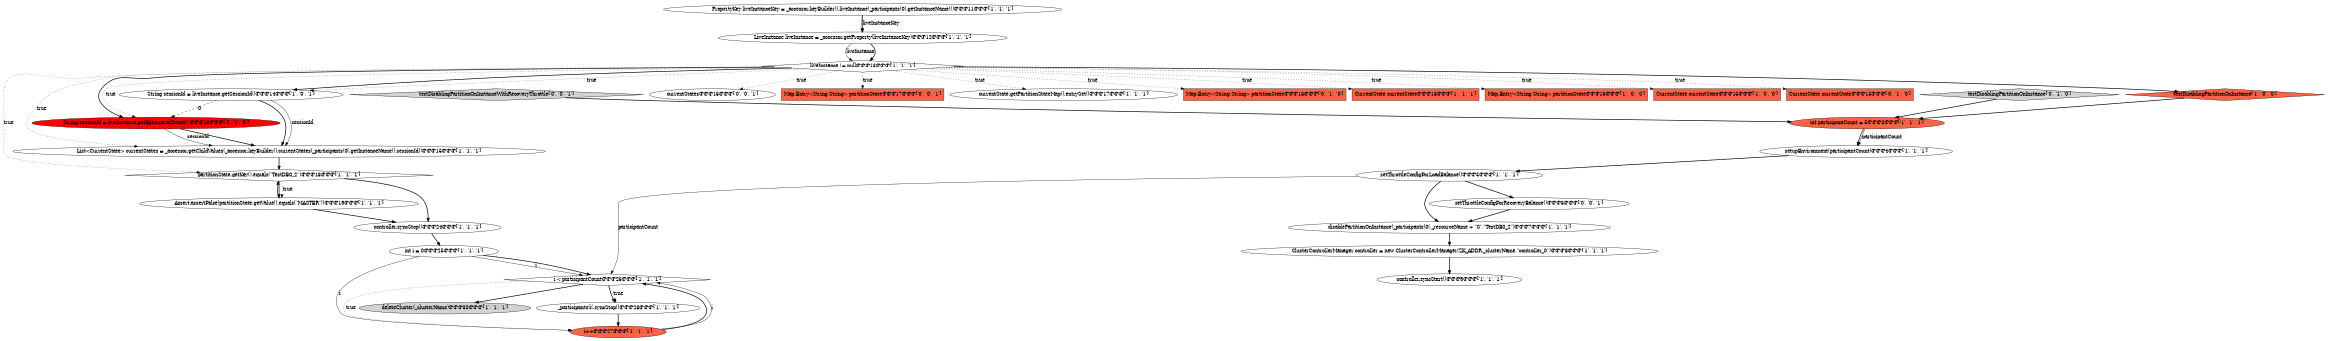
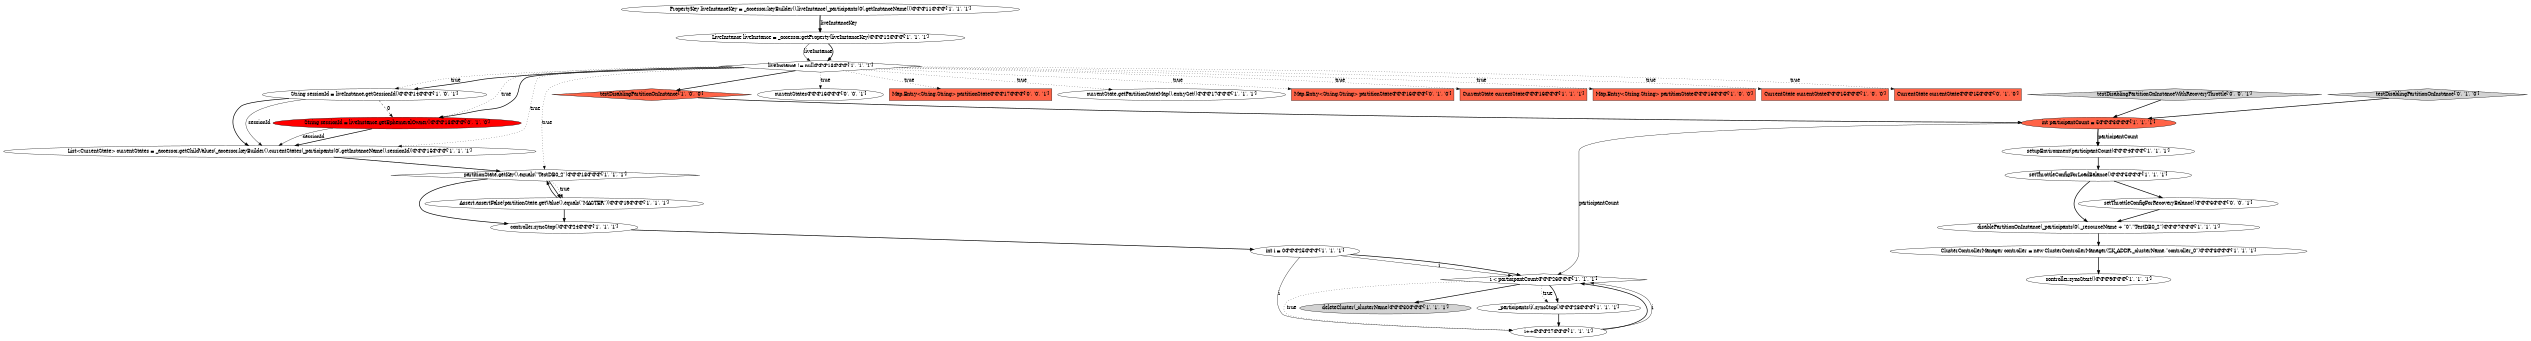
(953, 183) -> (1734, 130)
(618, 332) -> (1559, 332)
